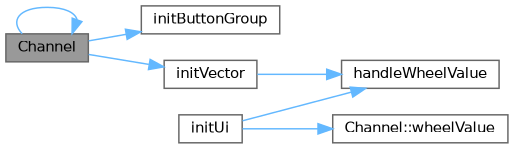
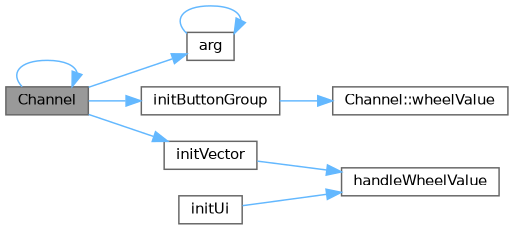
none -> (211, 46)
(280, 129) -> (299, 101)
